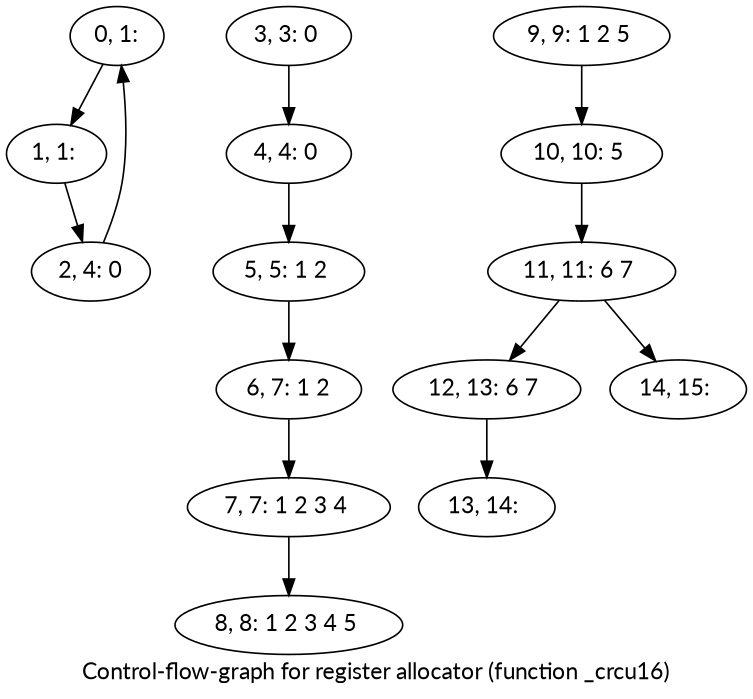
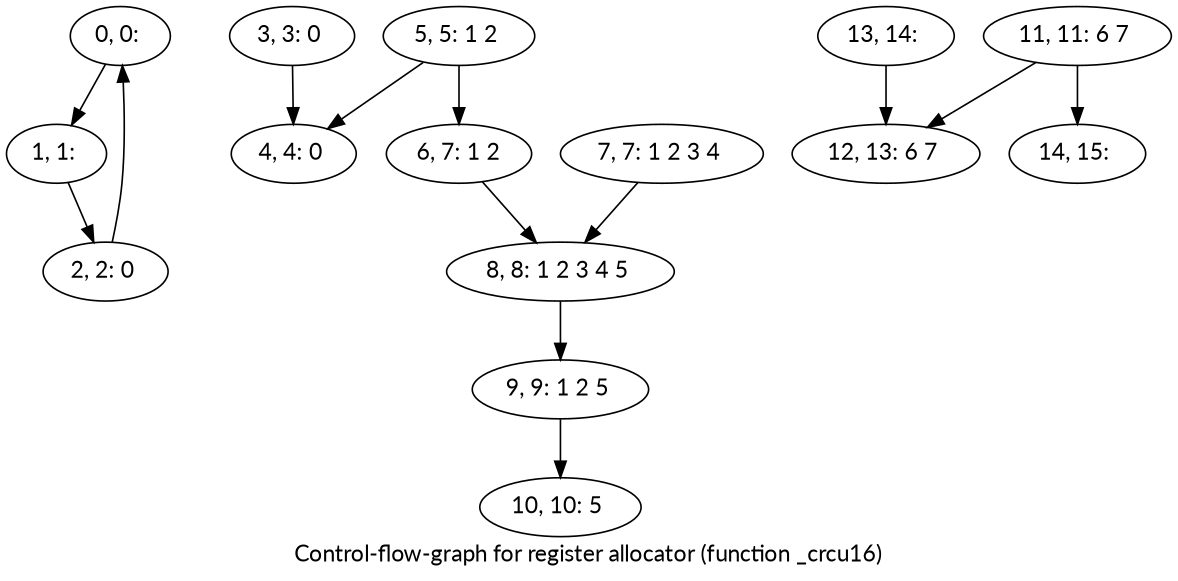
(117, 36) -> (120, 36)
(289, 205) -> (382, 91)
(582, 205) -> none
(91, 272) -> (106, 272)
none -> (560, 322)
(289, 440) -> (504, 206)
(487, 440) -> (886, 87)
